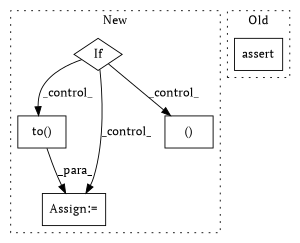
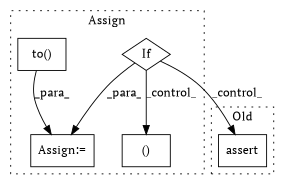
(115, 21) -> (107, 21)
(52, 76) -> (198, 84)
(127, 132) -> (125, 93)
